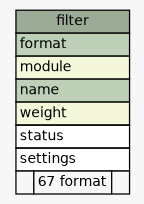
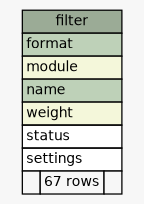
(73, 182) -> (72, 182)
